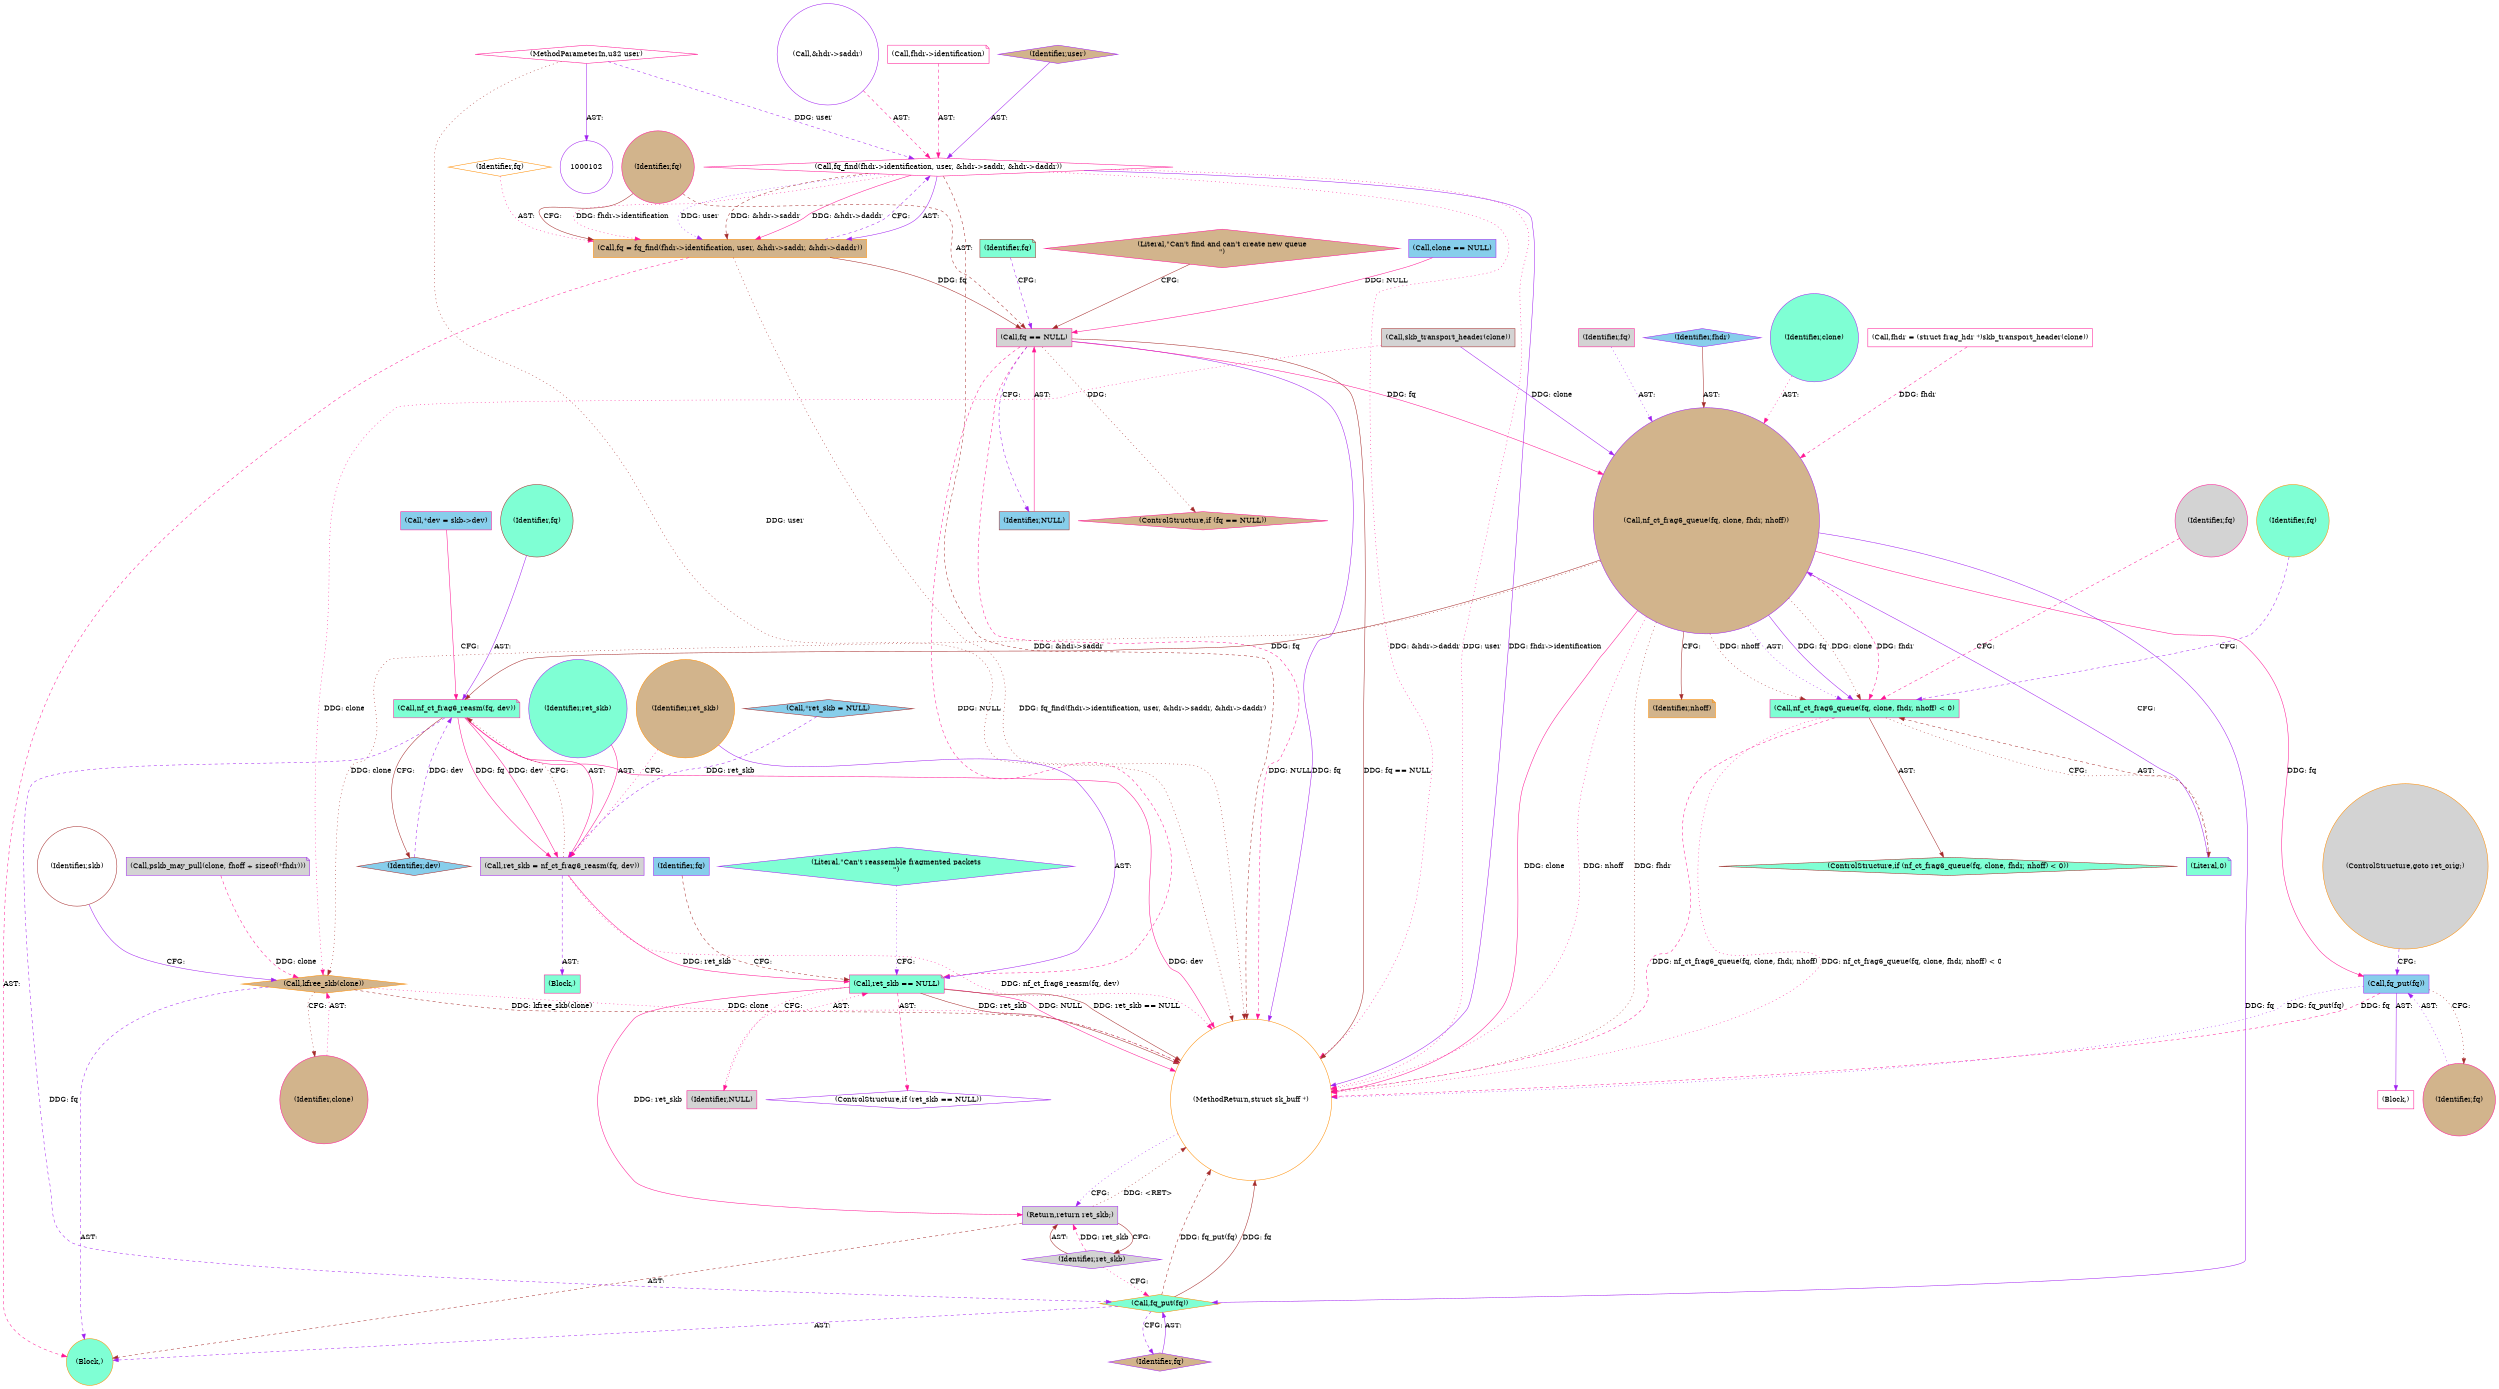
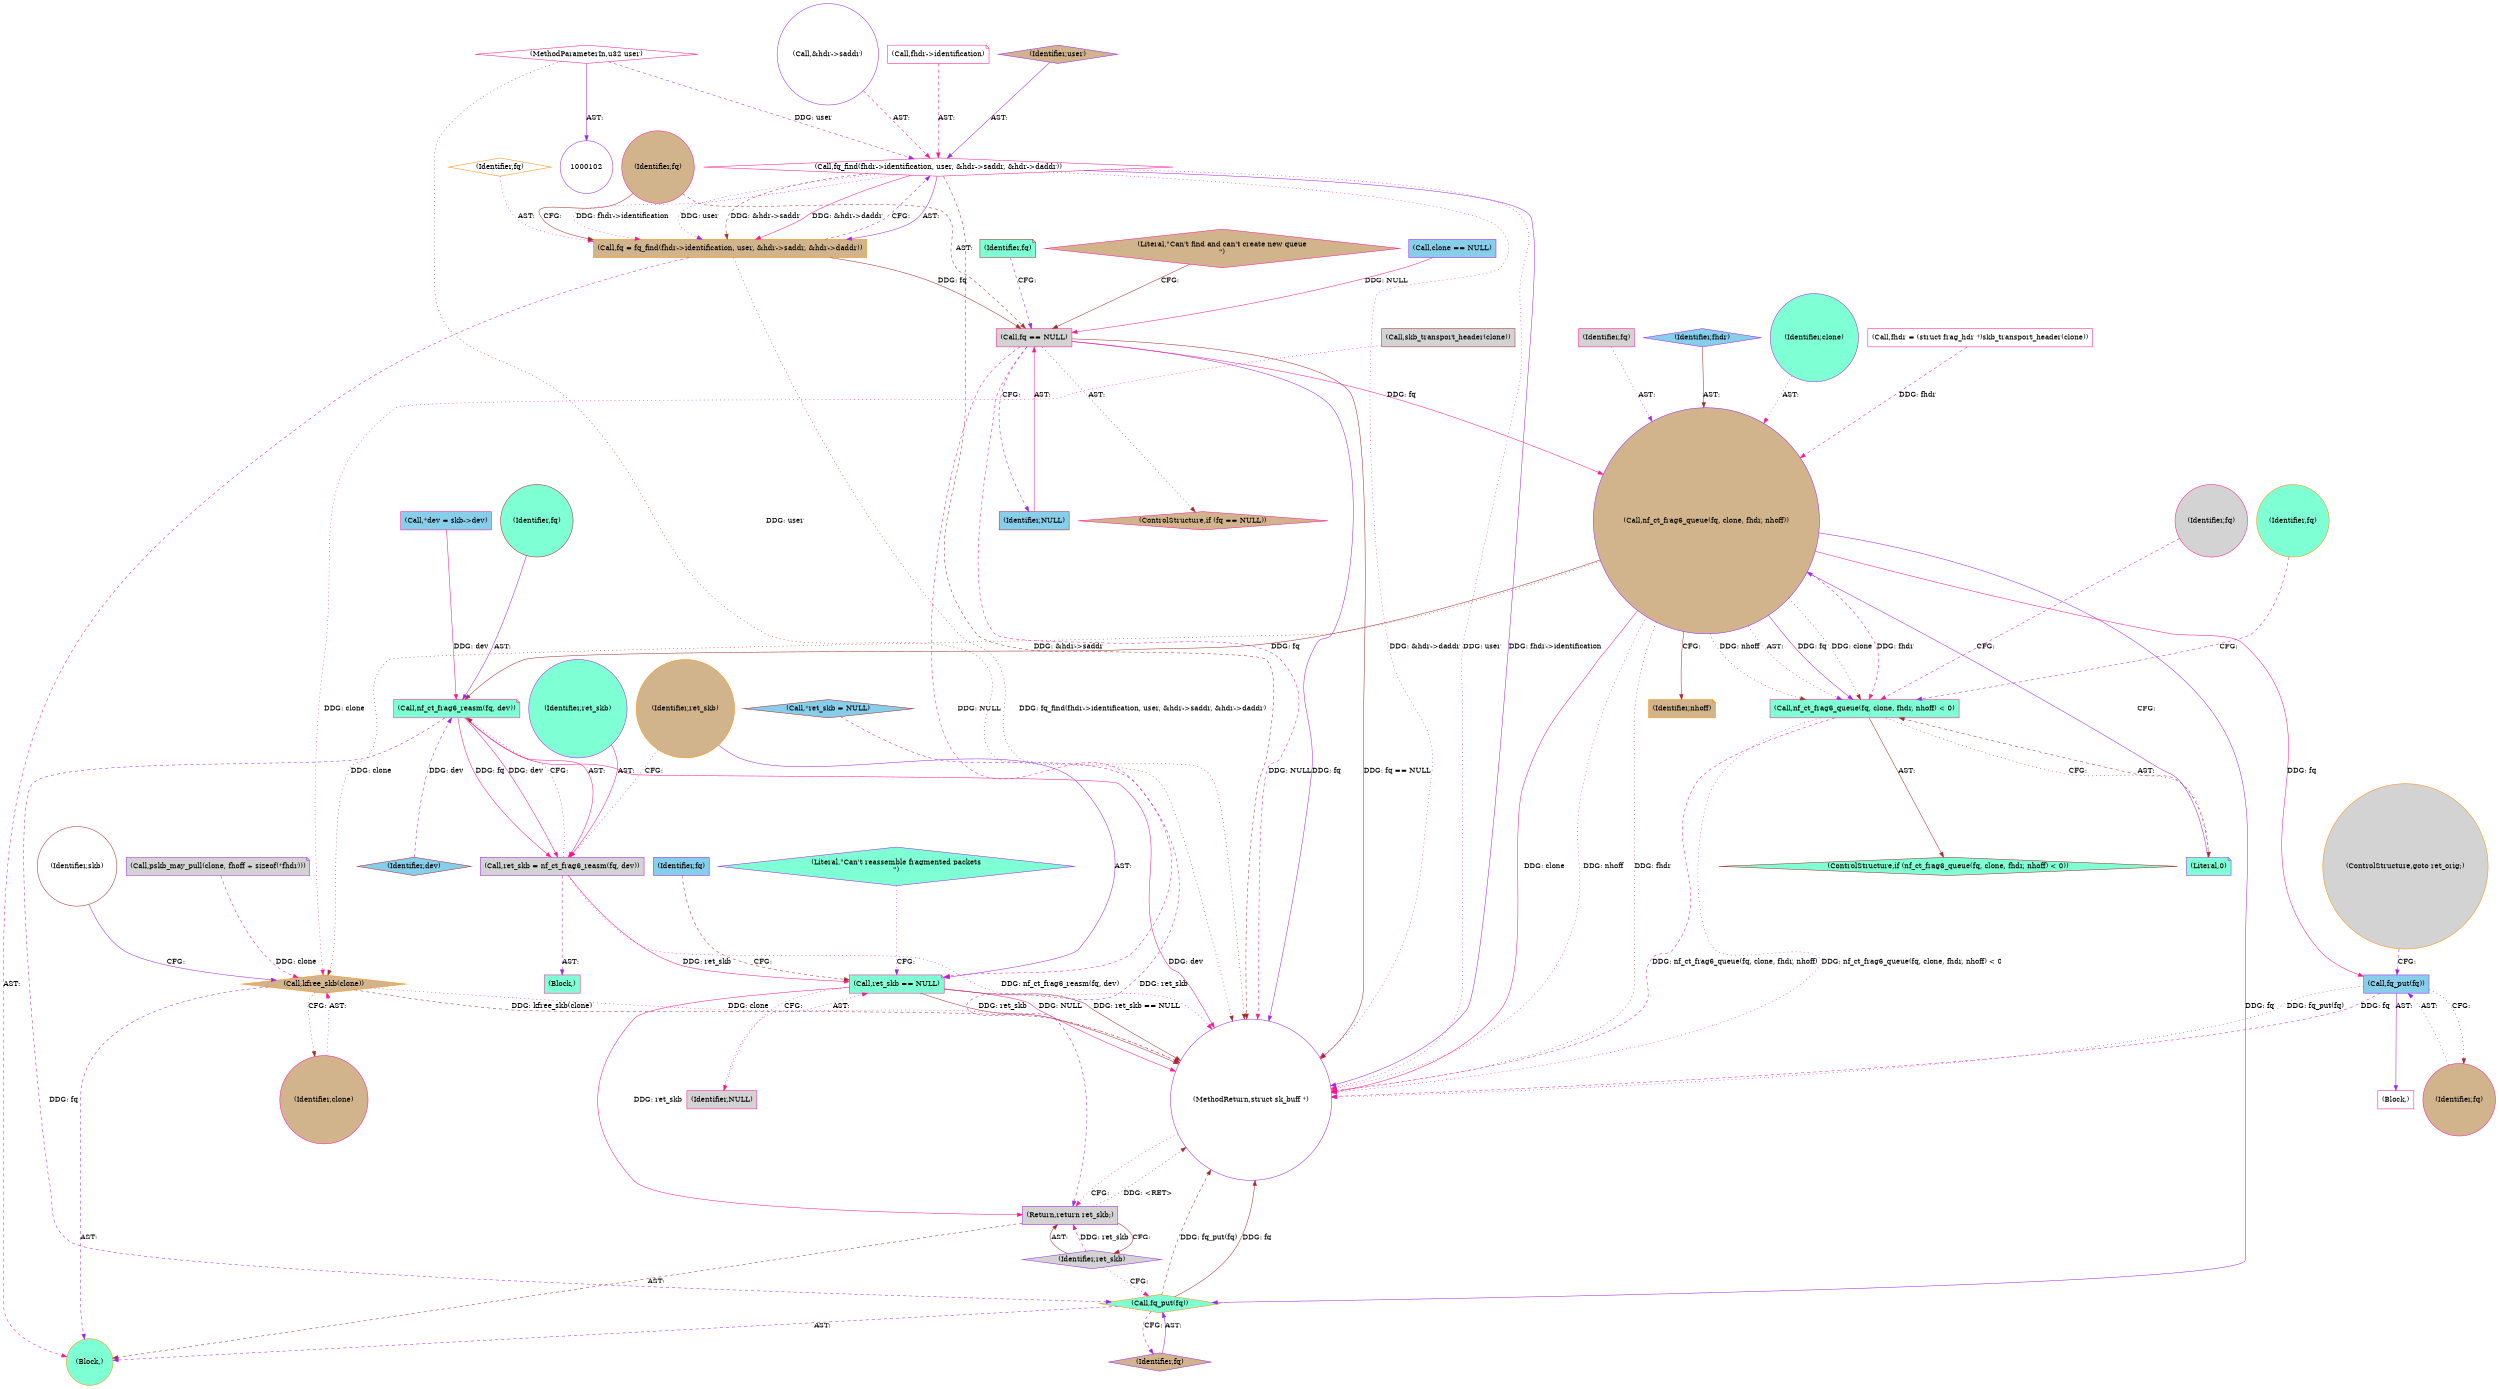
(1098, 395) -> (1098, 395)
(1535, 400) -> none
(471, 647) -> (471, 647)
(686, 770) -> (1156, 955)
(393, 777) -> none
(908, 1100) -> none
(1251, 1100) -> (1251, 1100)
(1126, 1164) -> (1126, 1164)
